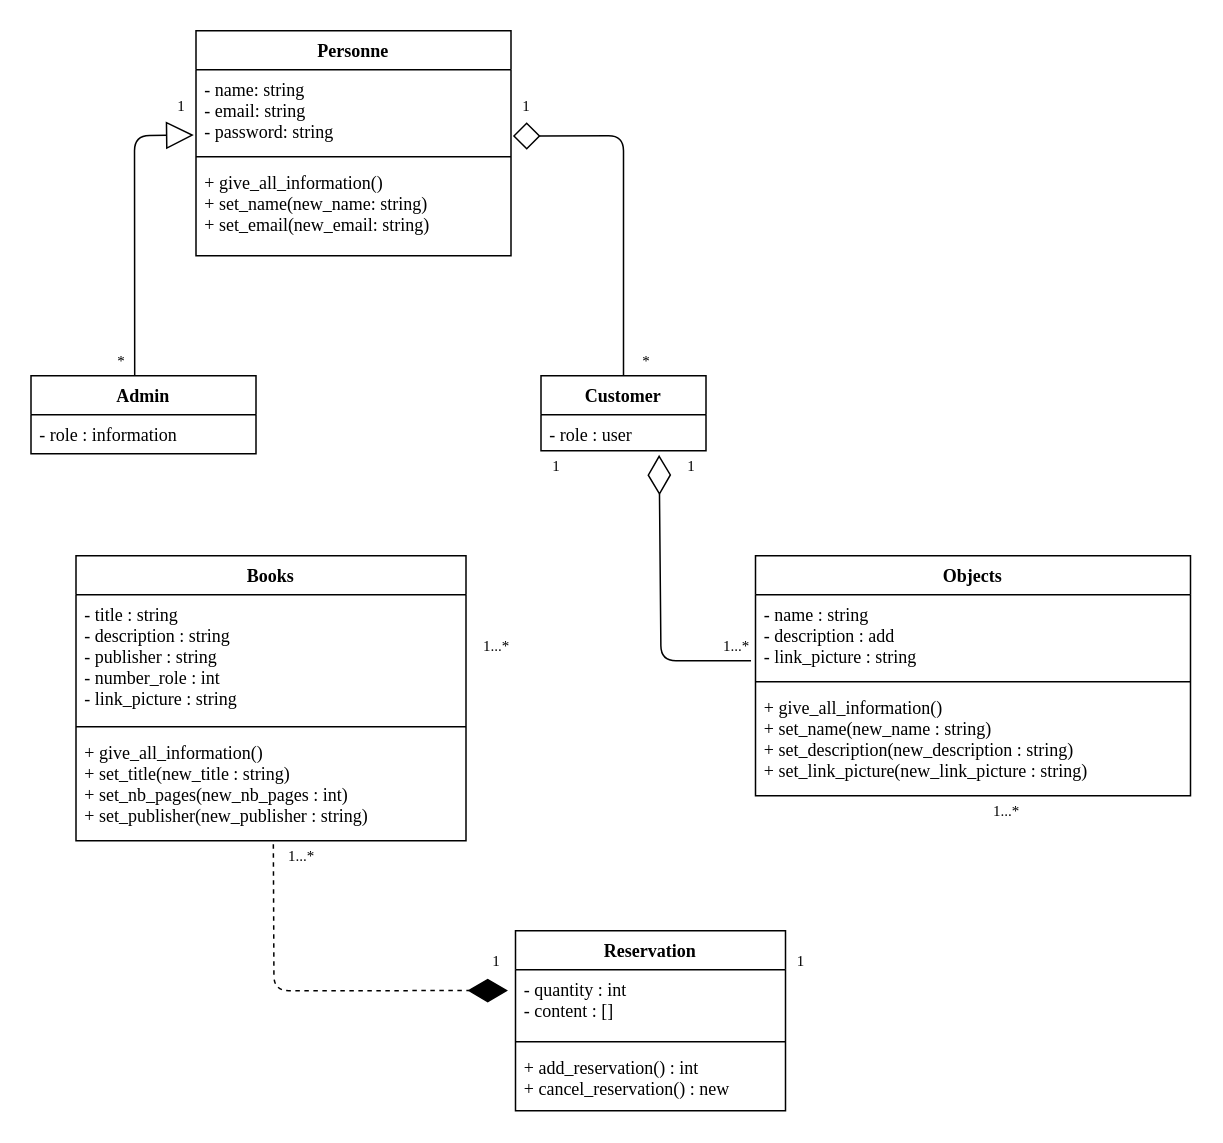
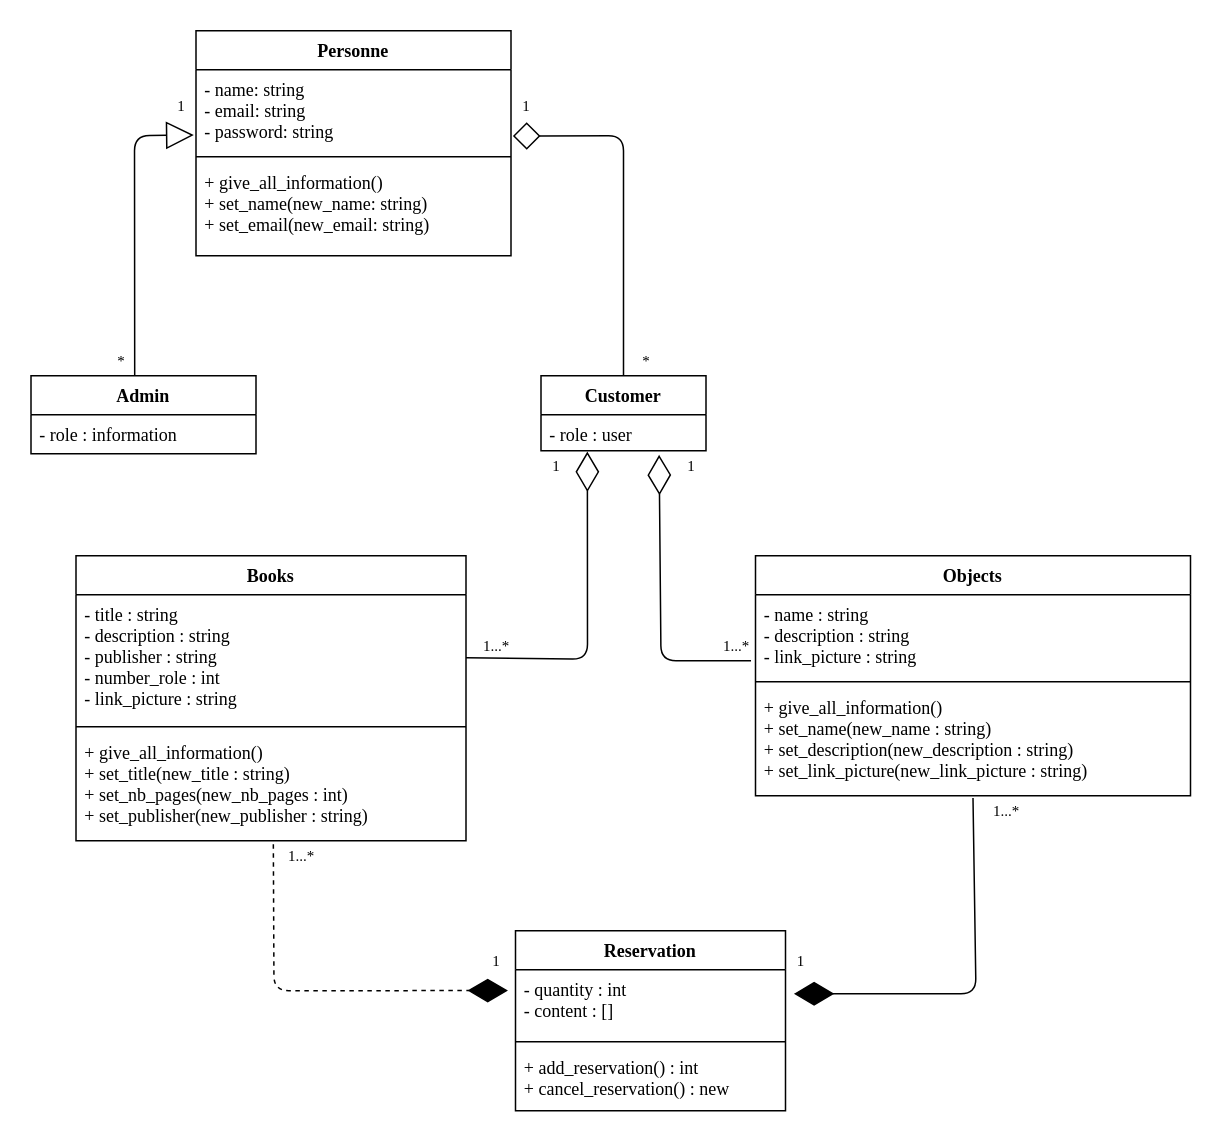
(827, 615) -> (827, 615)
none -> (587, 630)
none -> (975, 963)
